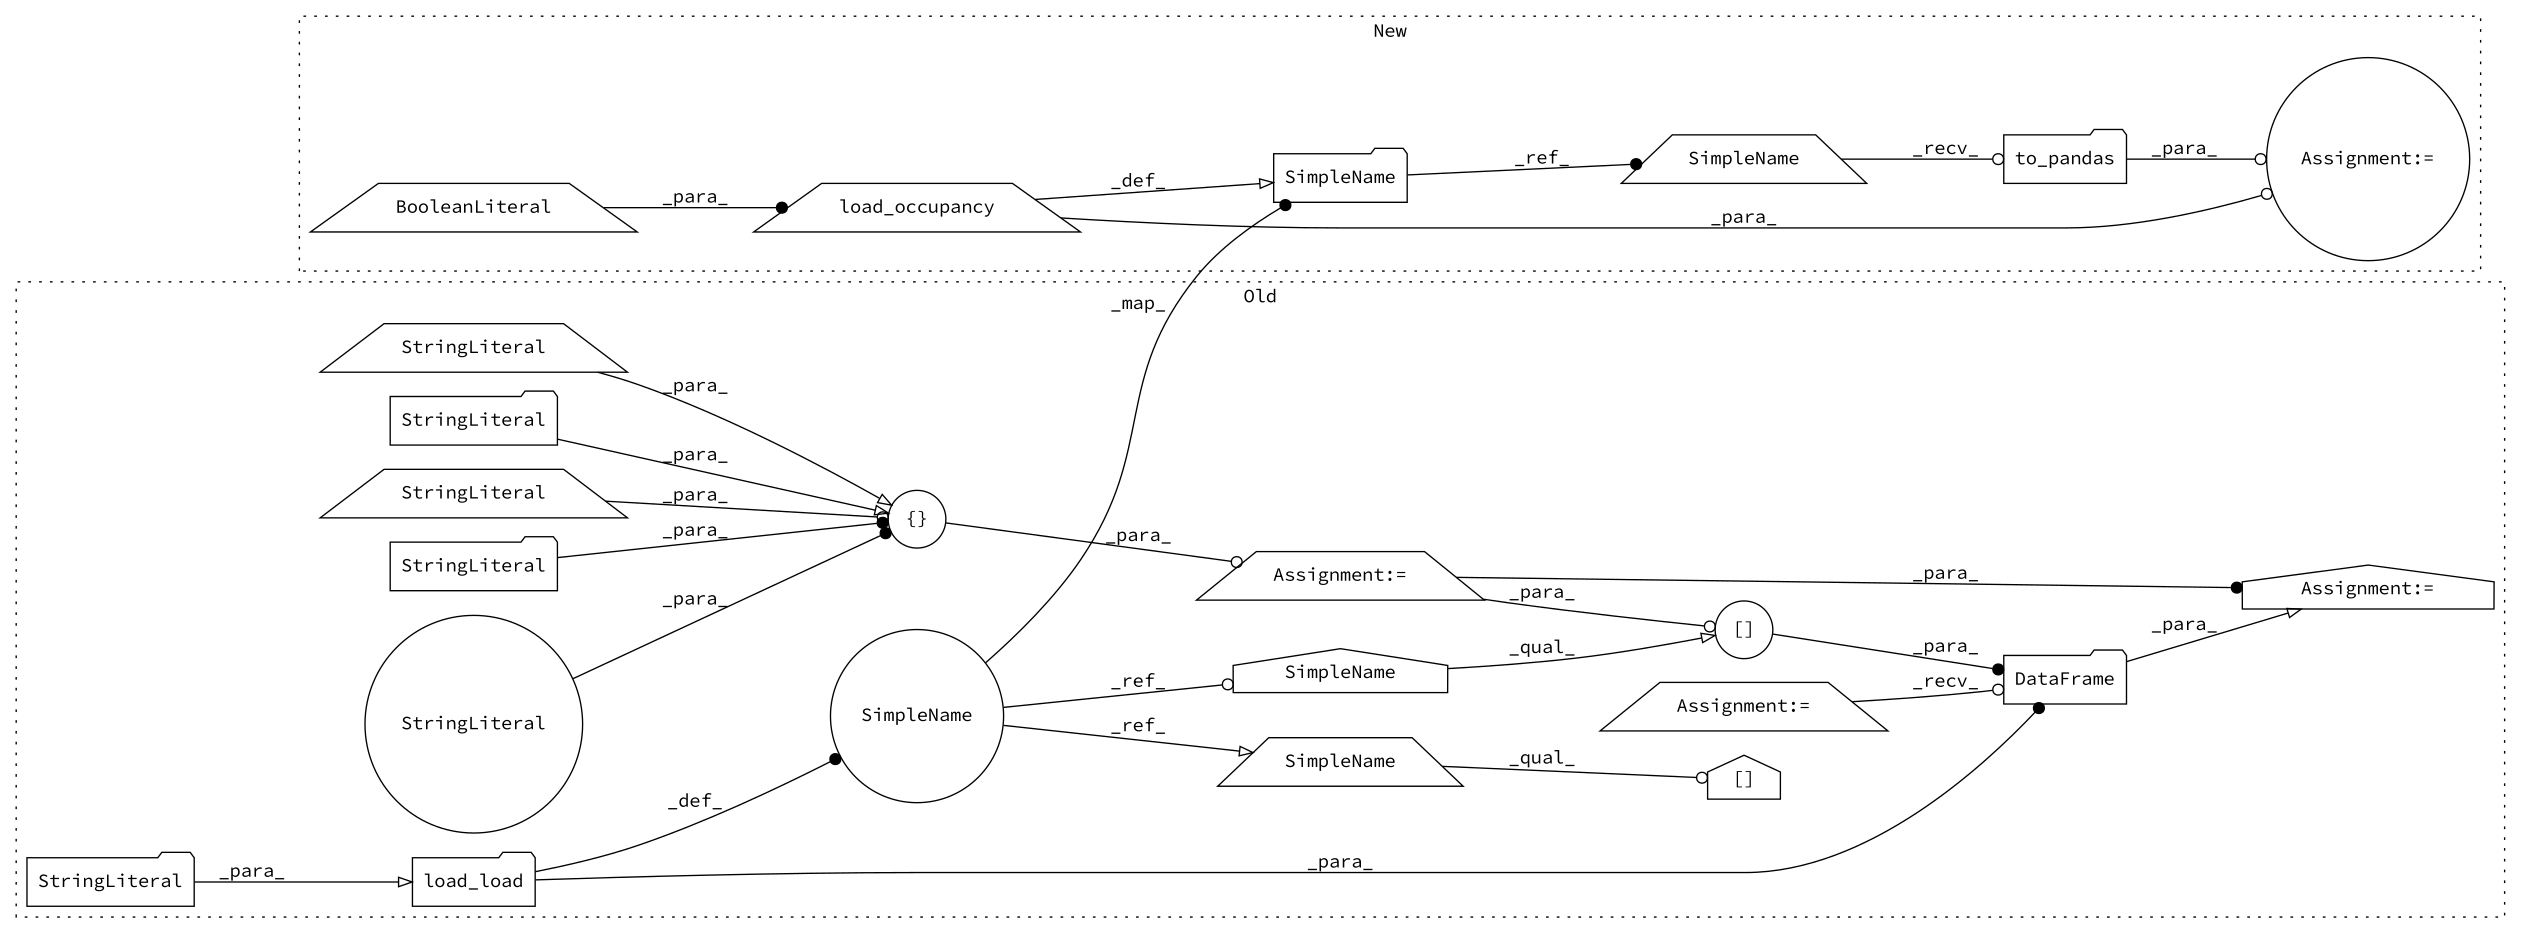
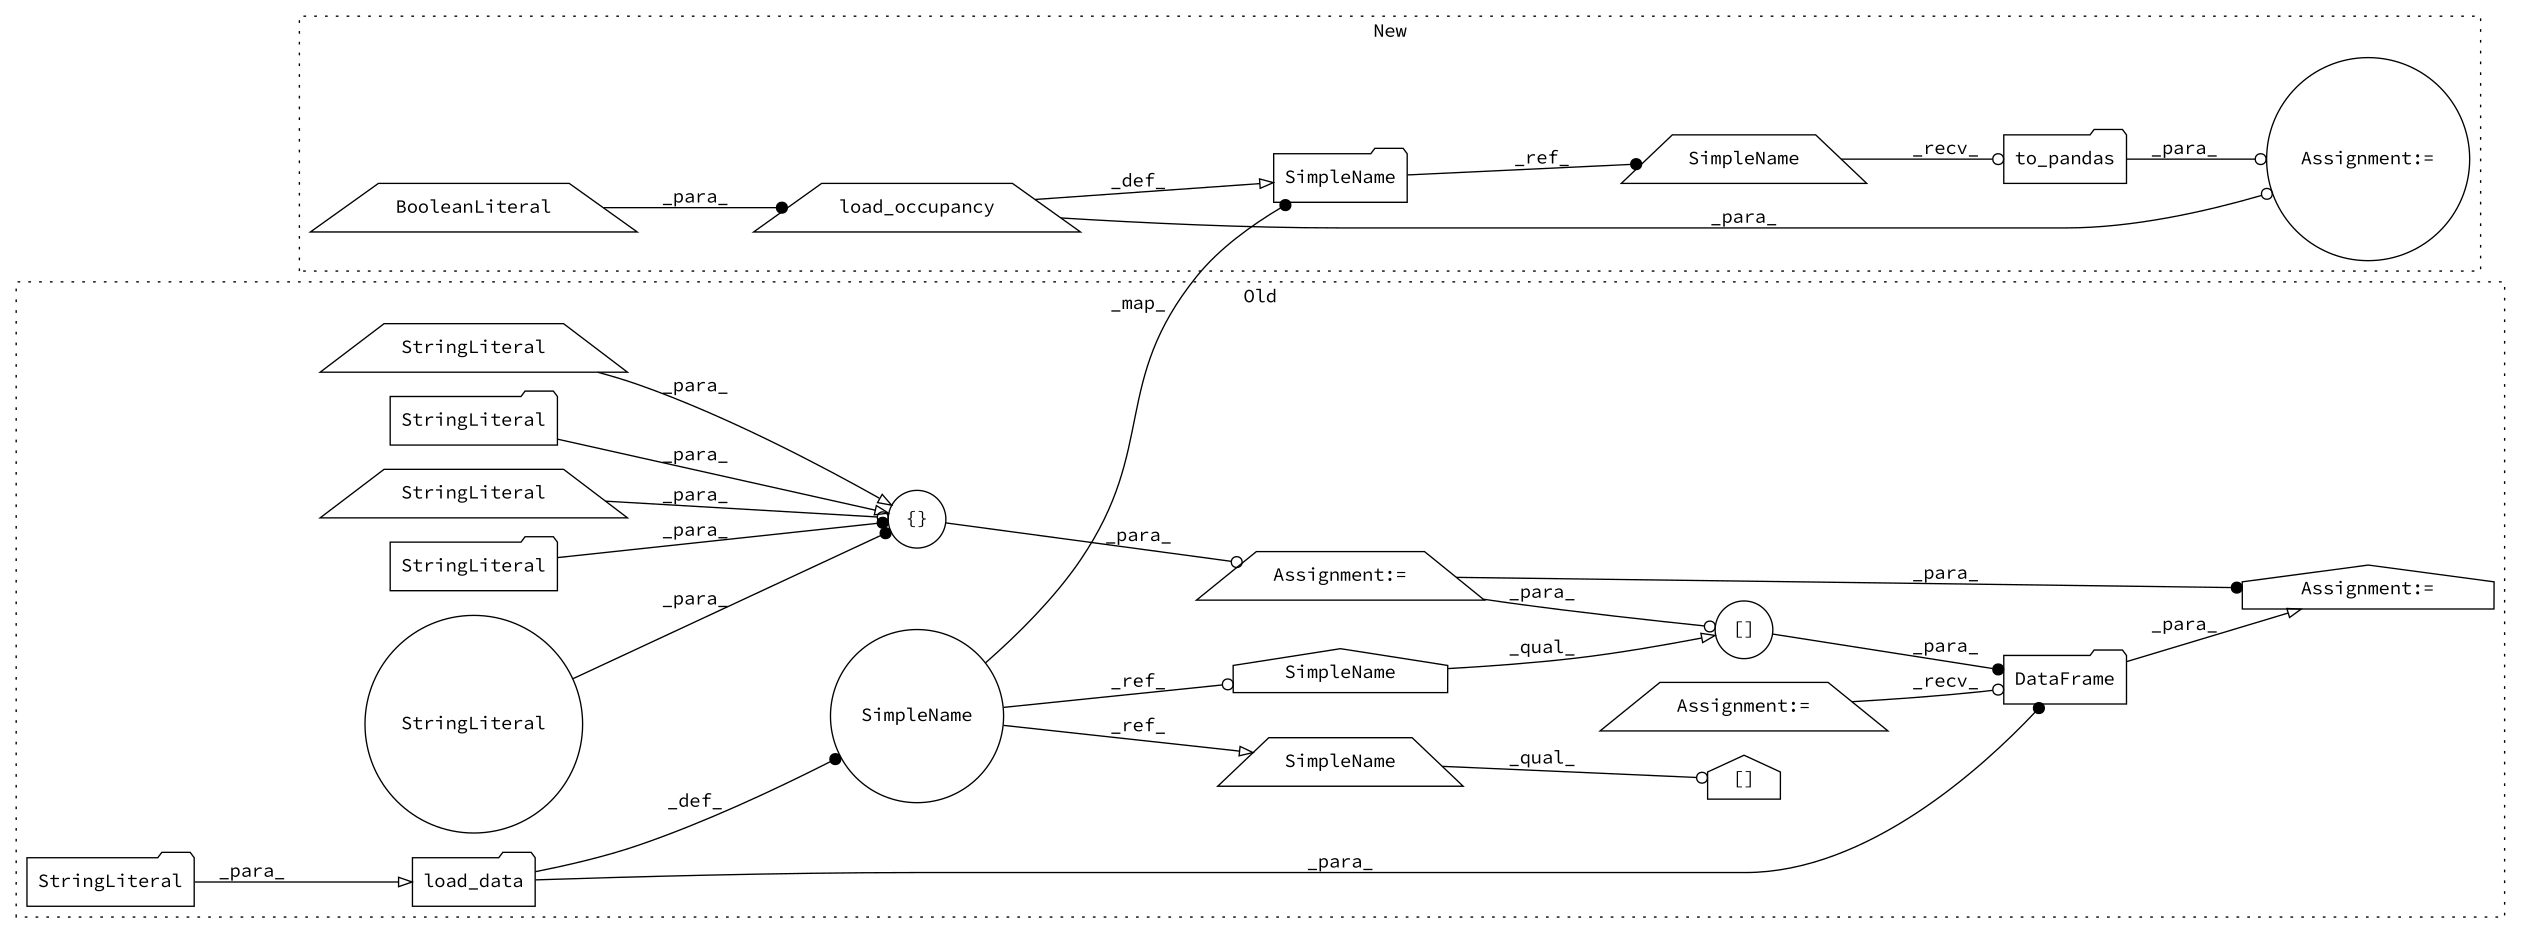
(474, 882) -> (474, 882)
